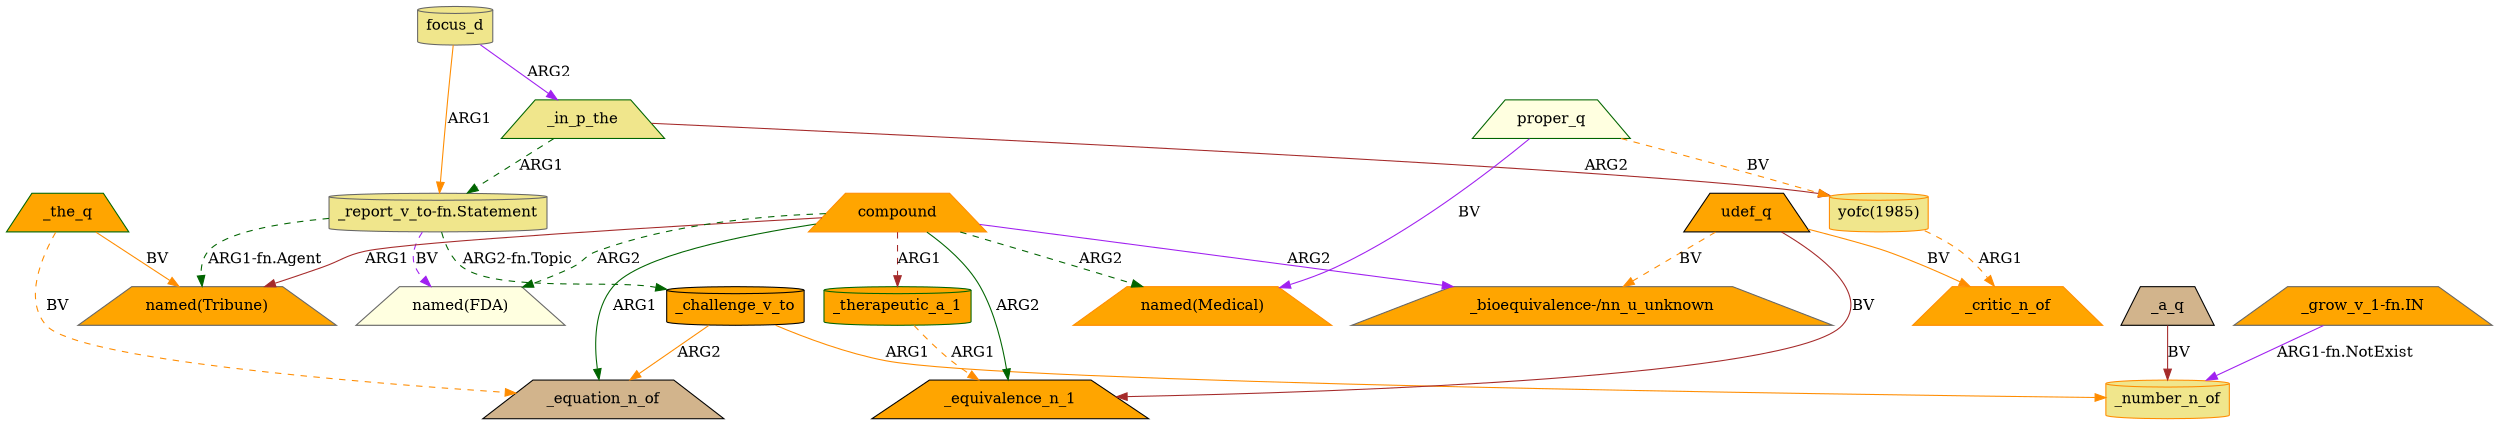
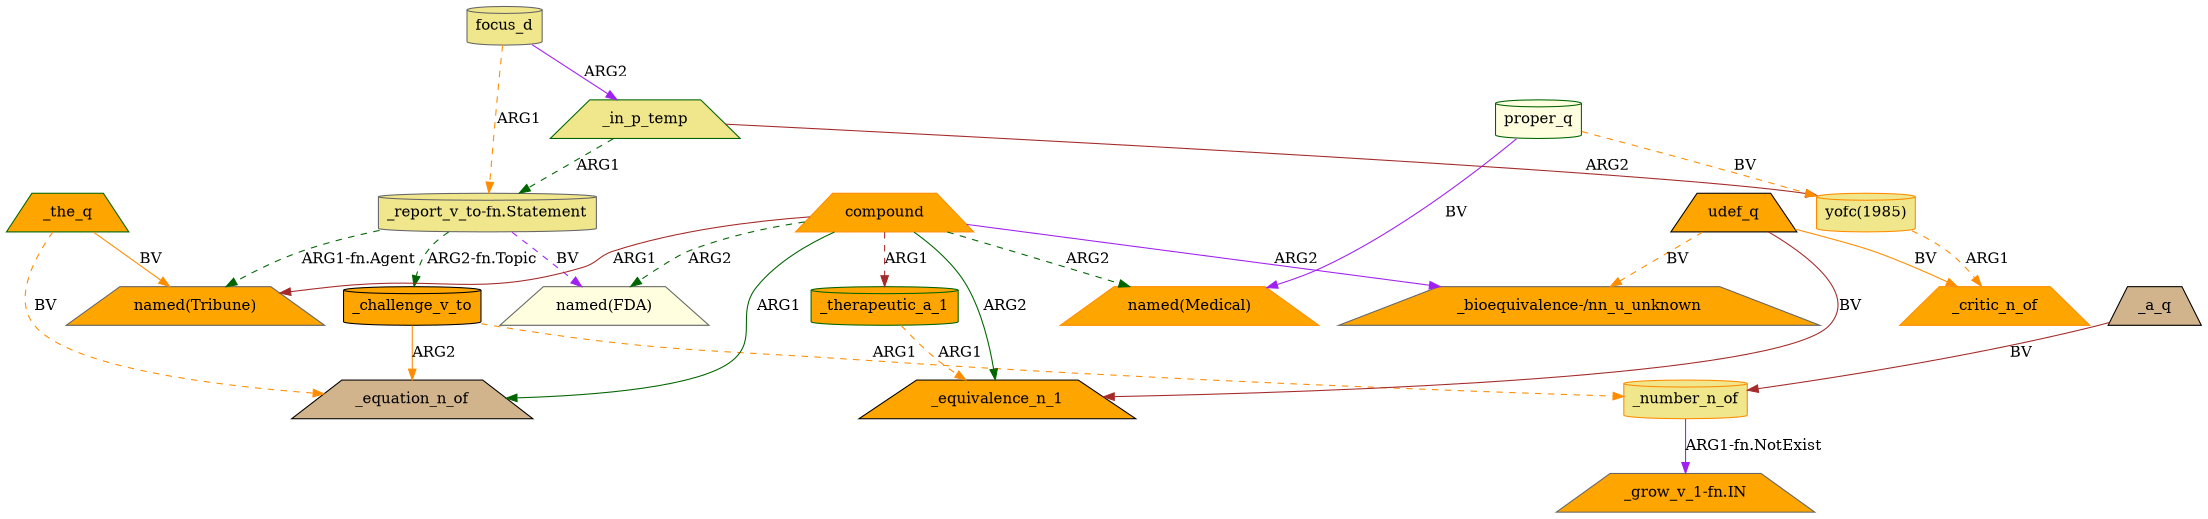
(446, 114) -> (496, 114)
(583, 119) -> (645, 119)
(1551, 119) -> (1538, 119)
(2270, 351) -> (1686, 441)
(1333, 384) -> (1046, 371)
